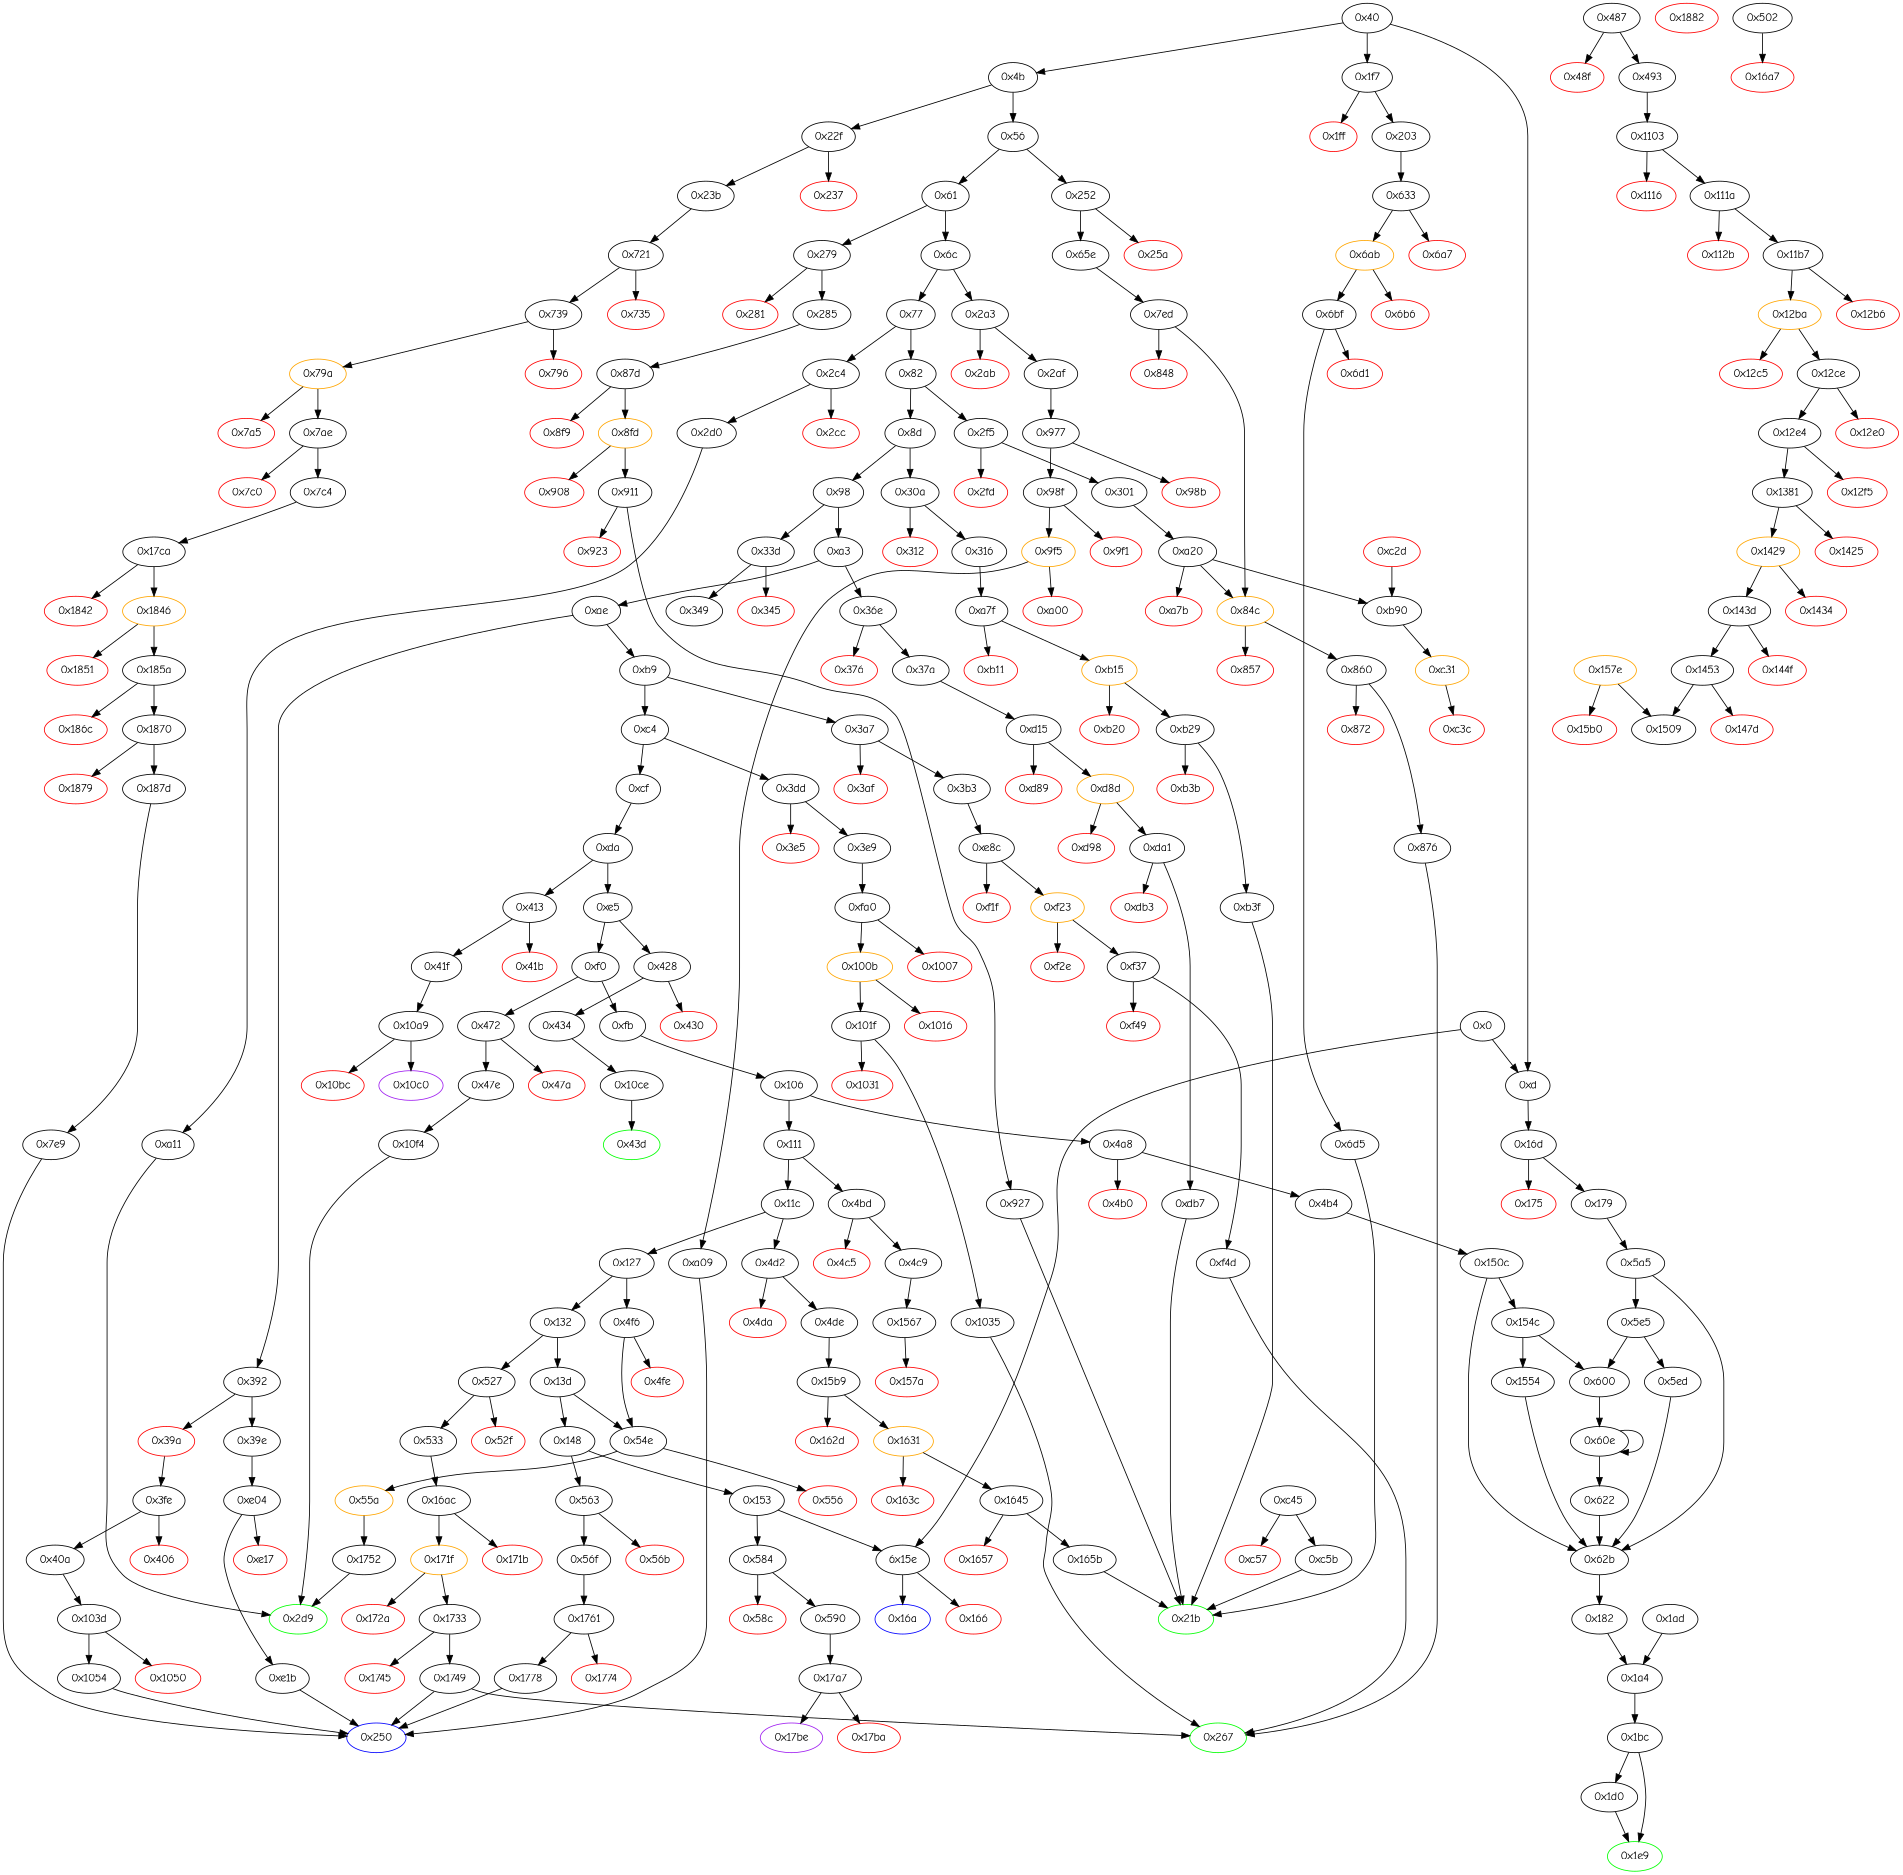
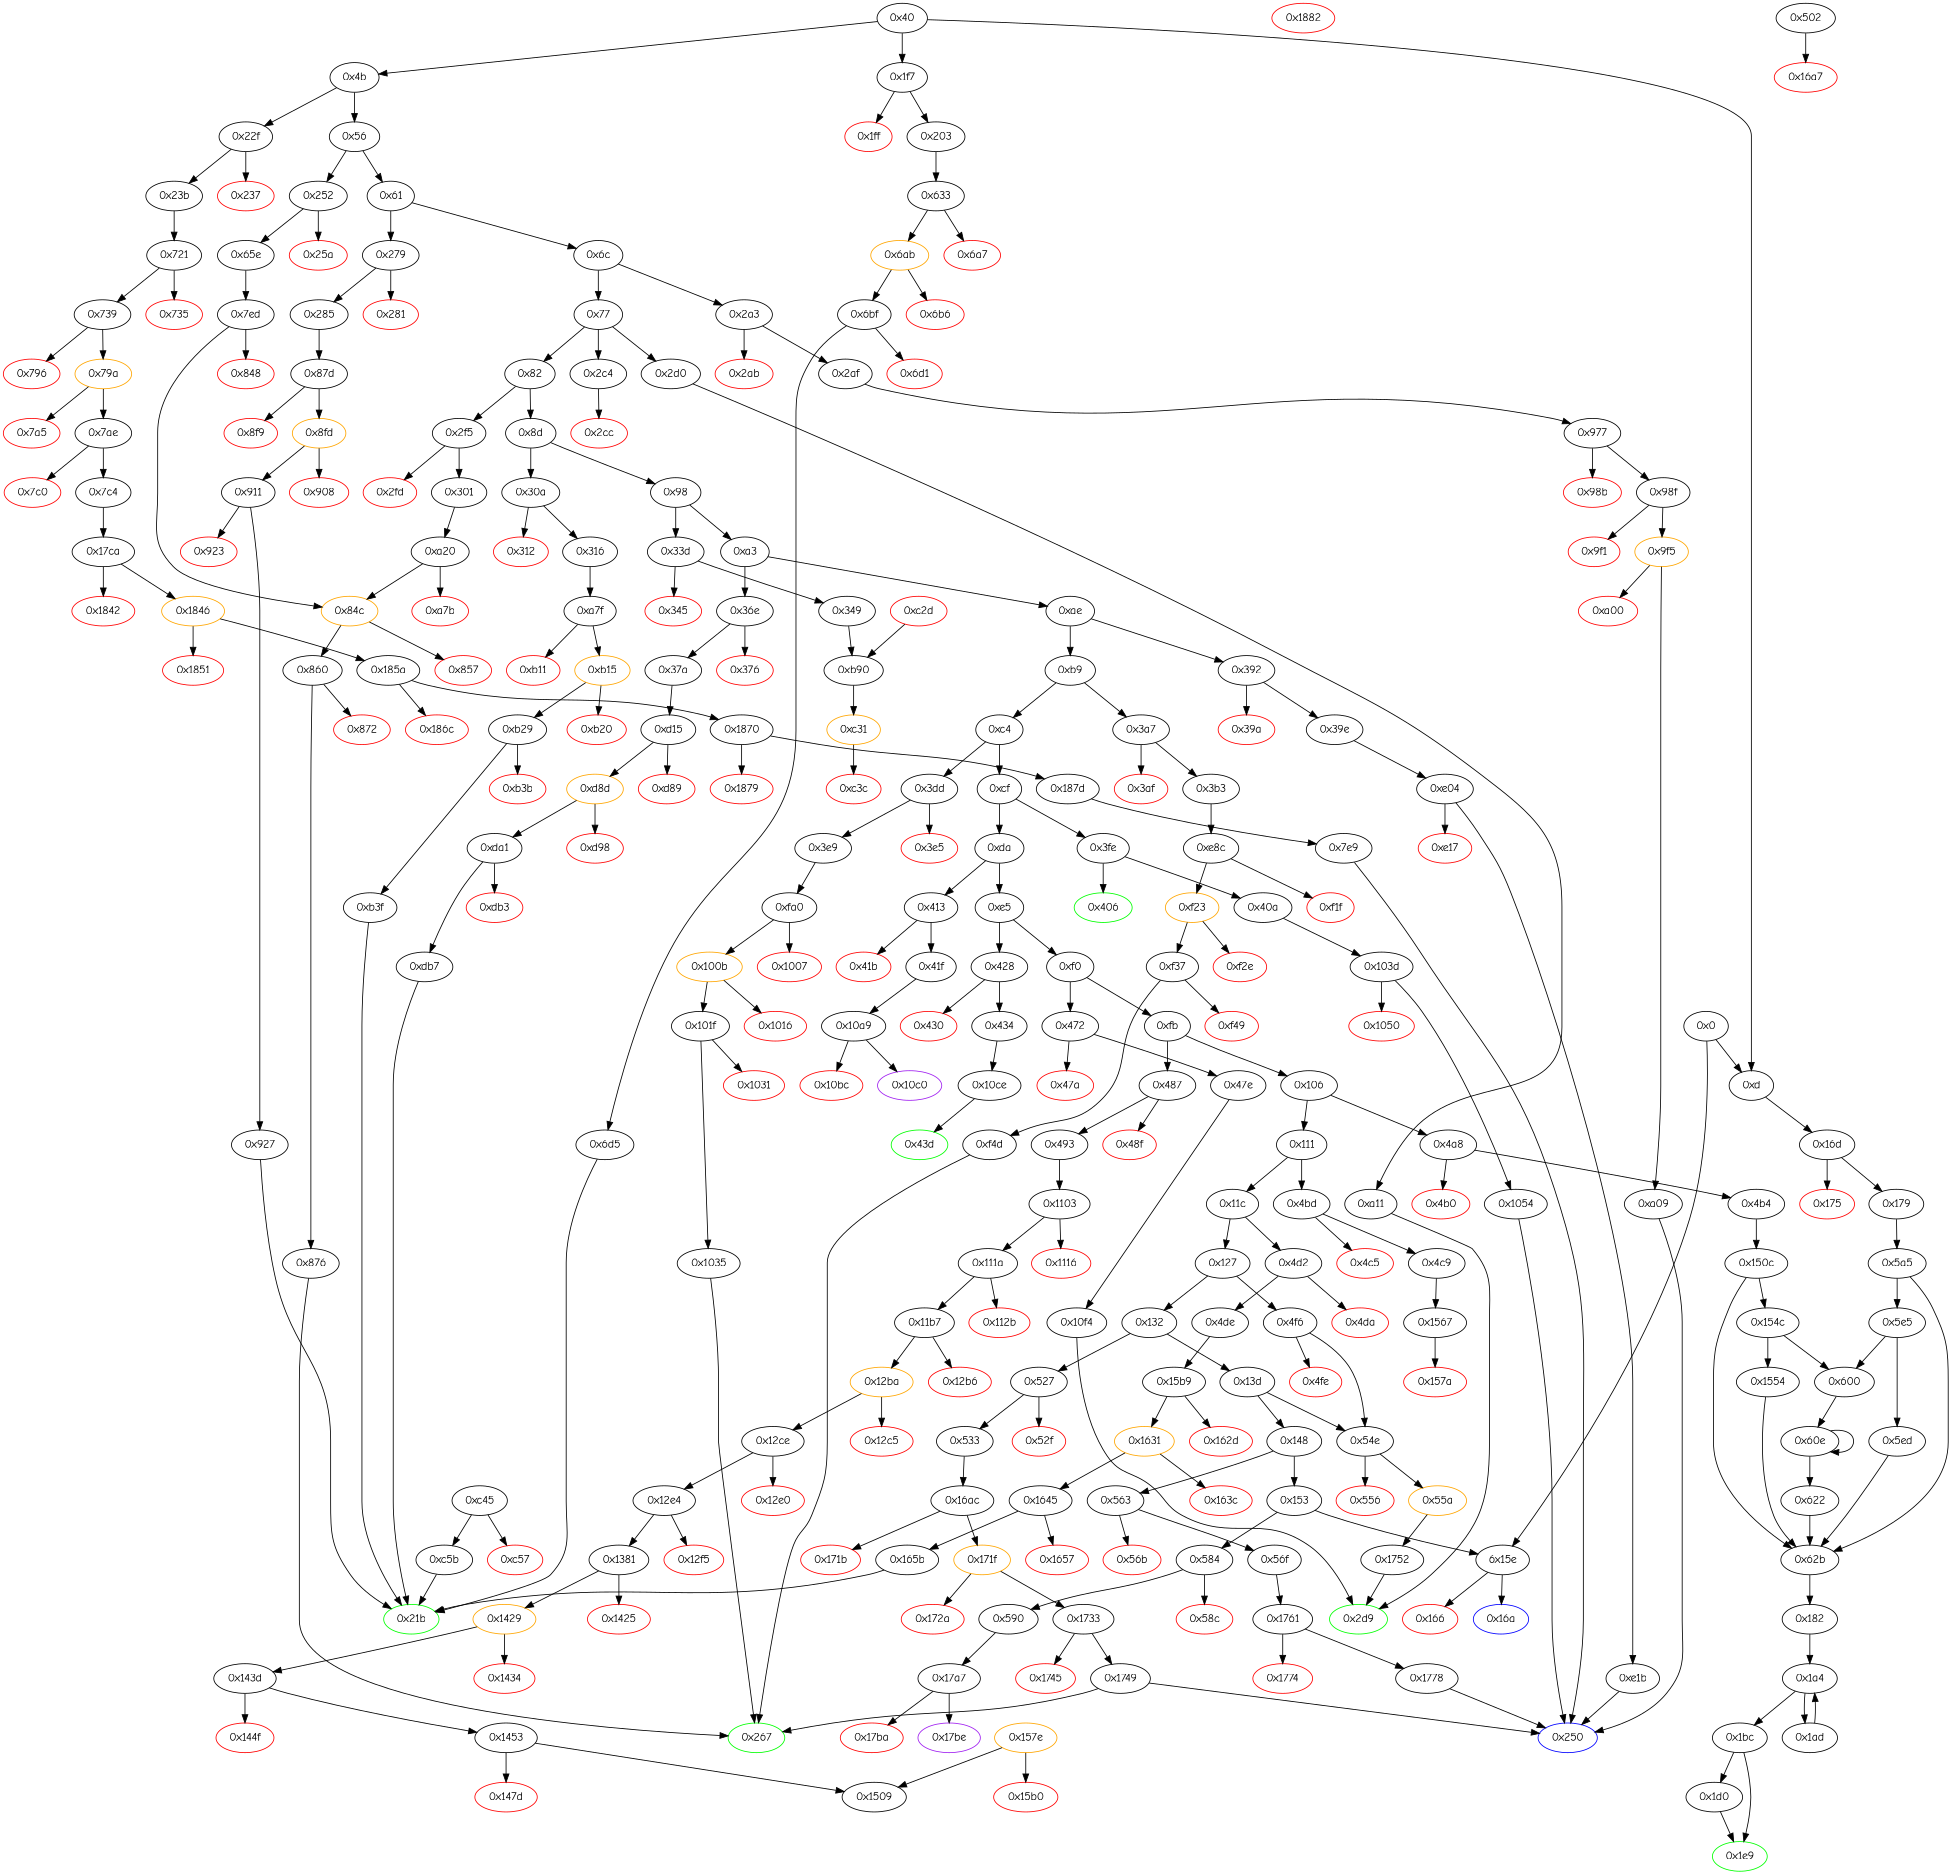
(773, 402) -> (631, 341)
(1286, 580) -> (850, 637)
none -> (1167, 1052)
(163, 1467) -> (1047, 816)
(159, 1560) -> (1103, 908)
none -> (1804, 1704)
